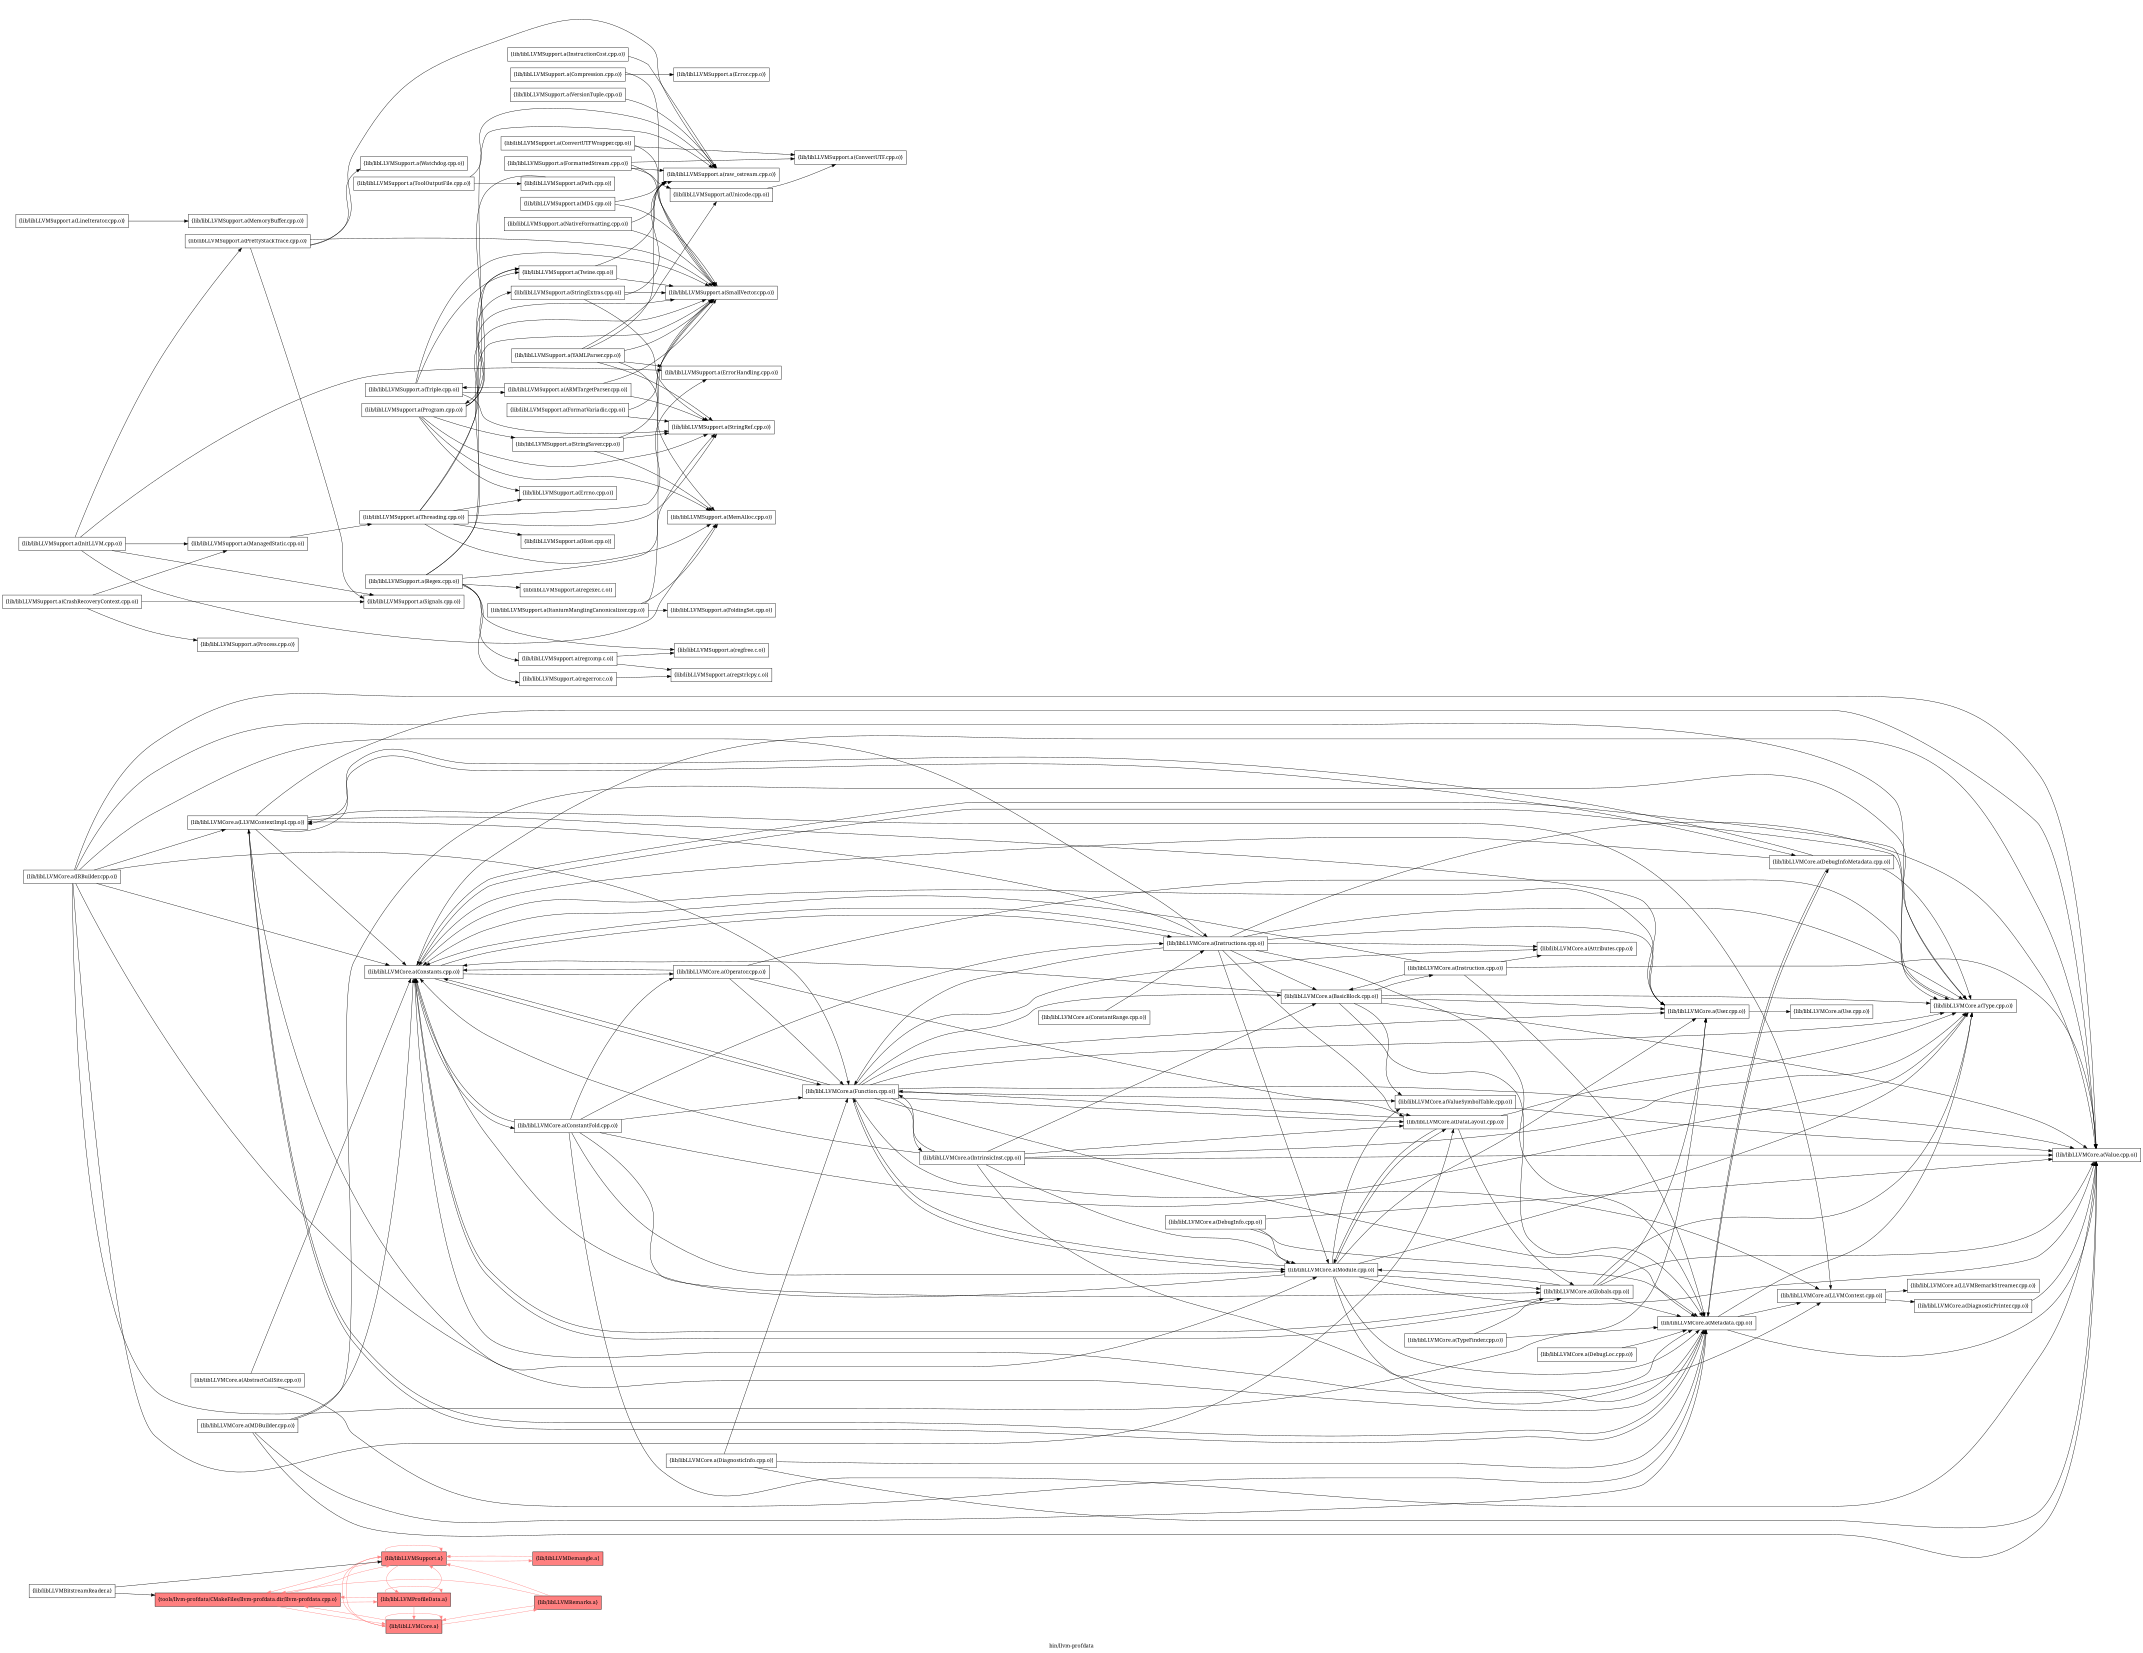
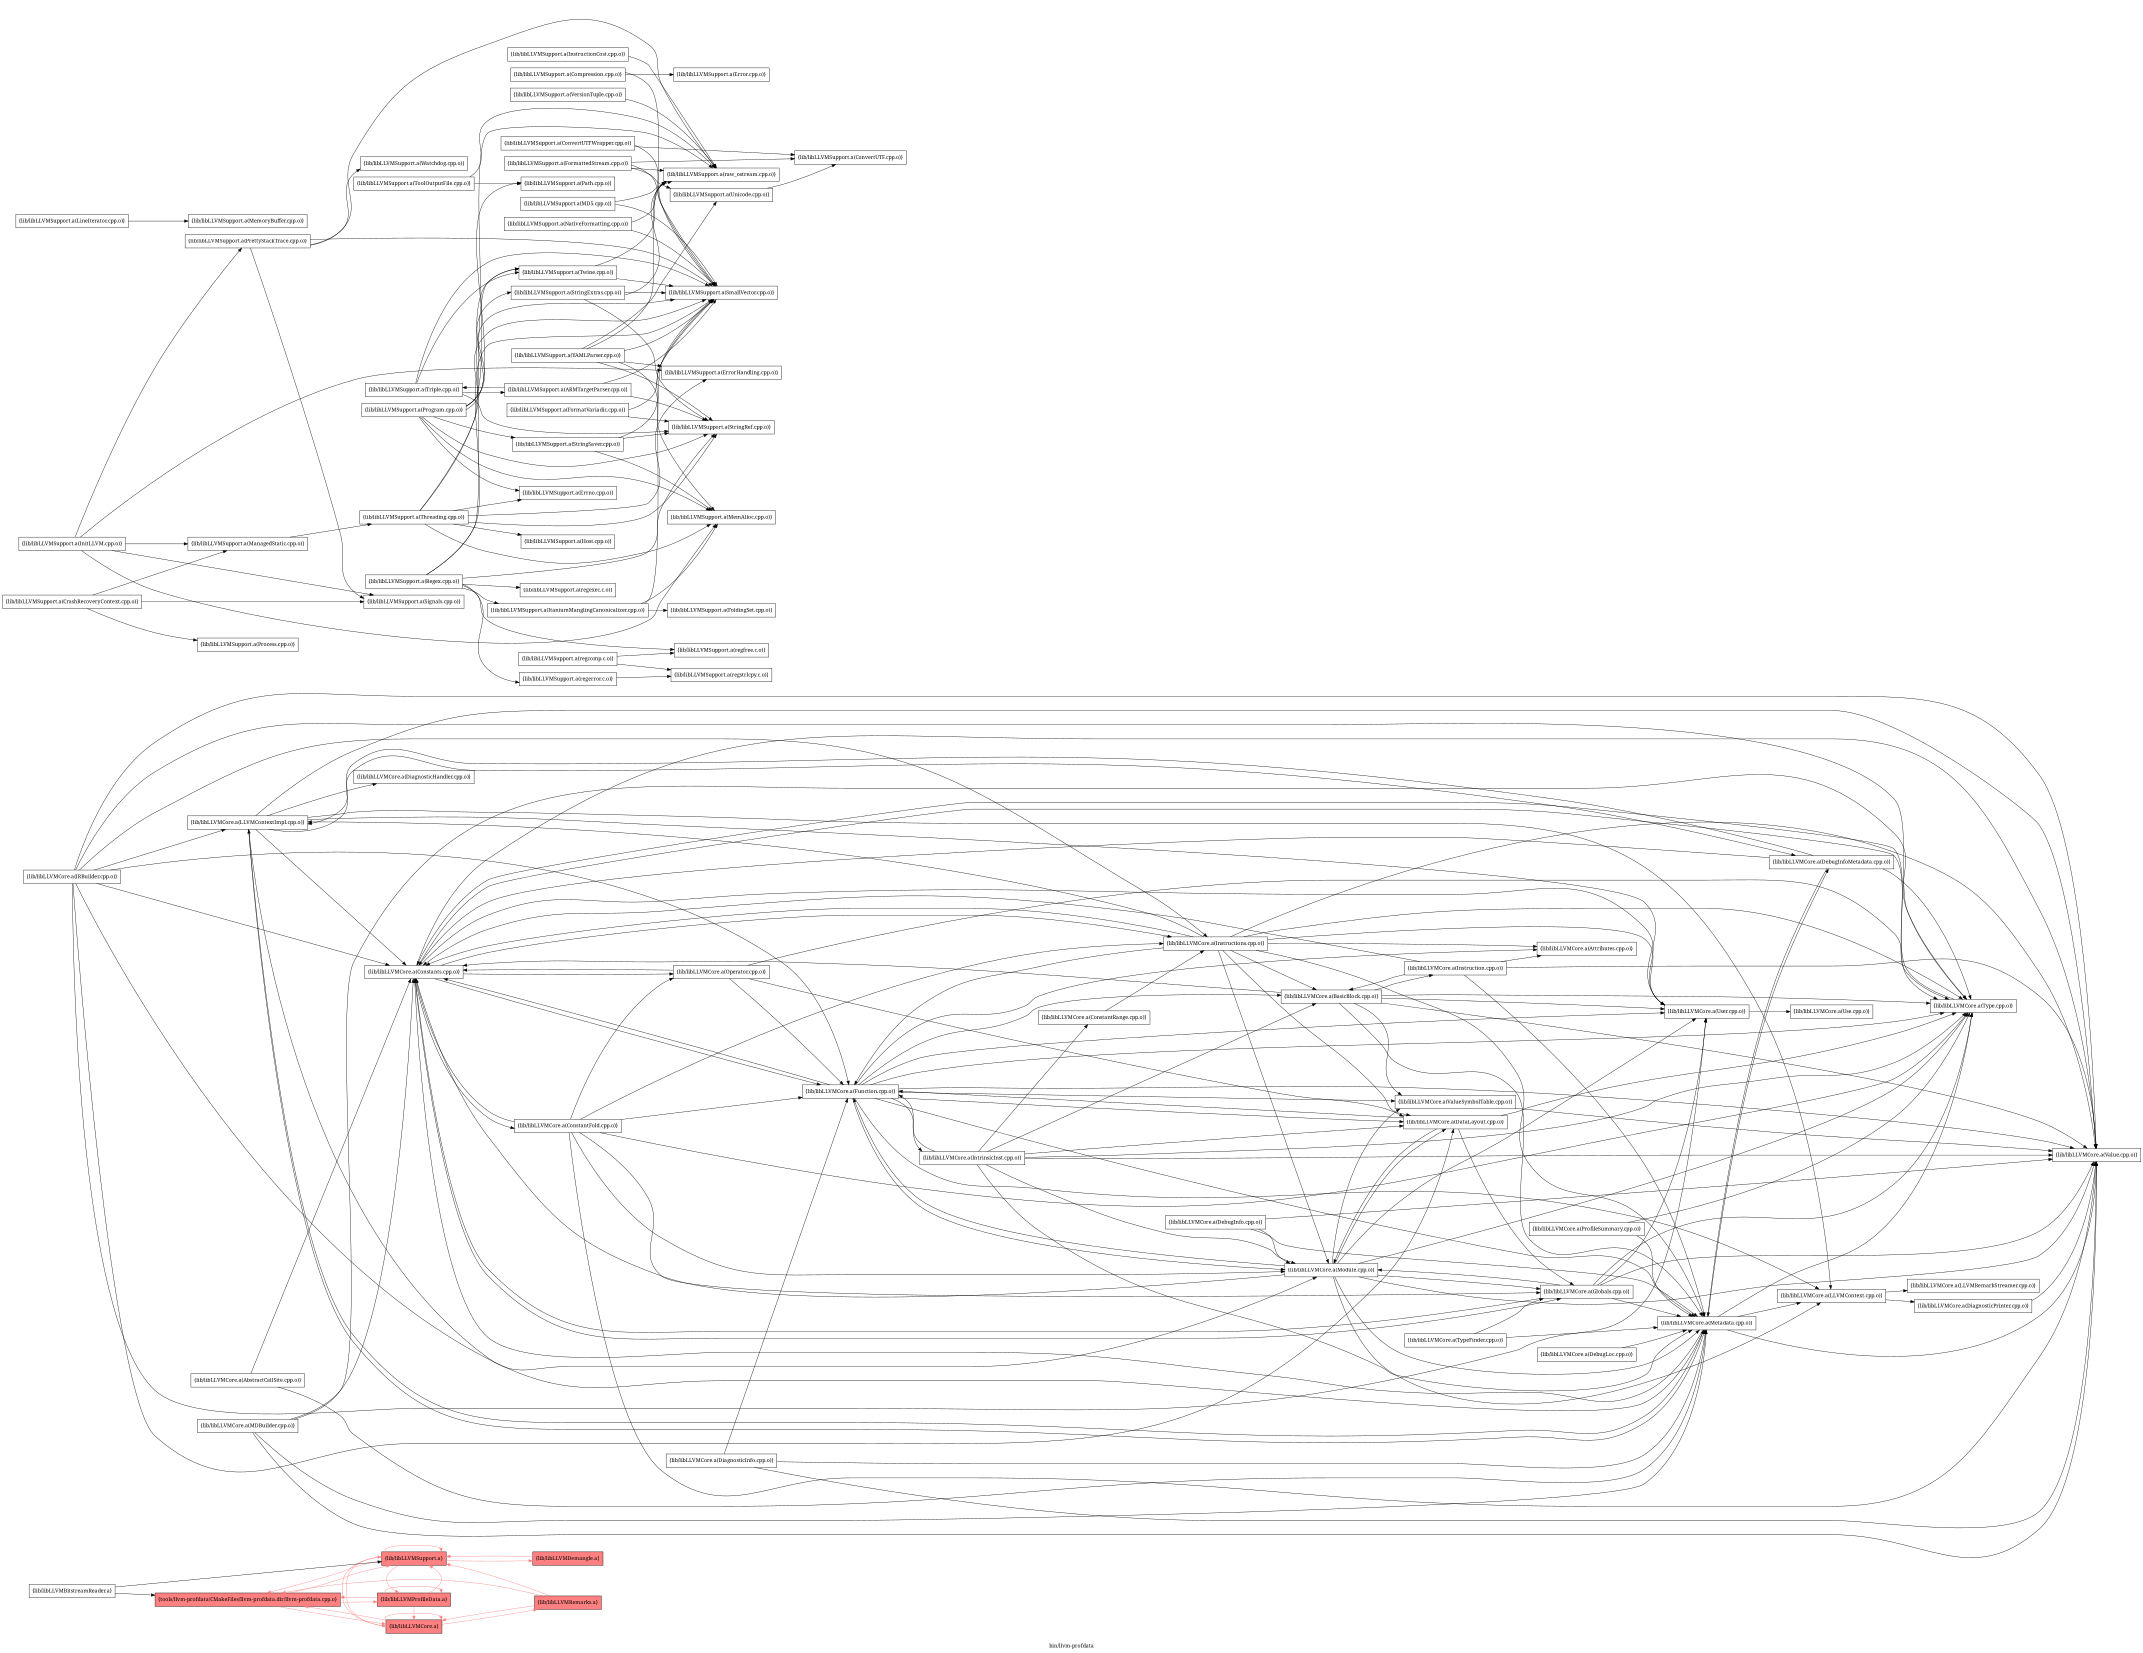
(478, 259) -> (477, 263)
(482, 638) -> (480, 596)
none -> (414, 777)
(658, 1101) -> (1037, 1083)
none -> (1587, 1229)
